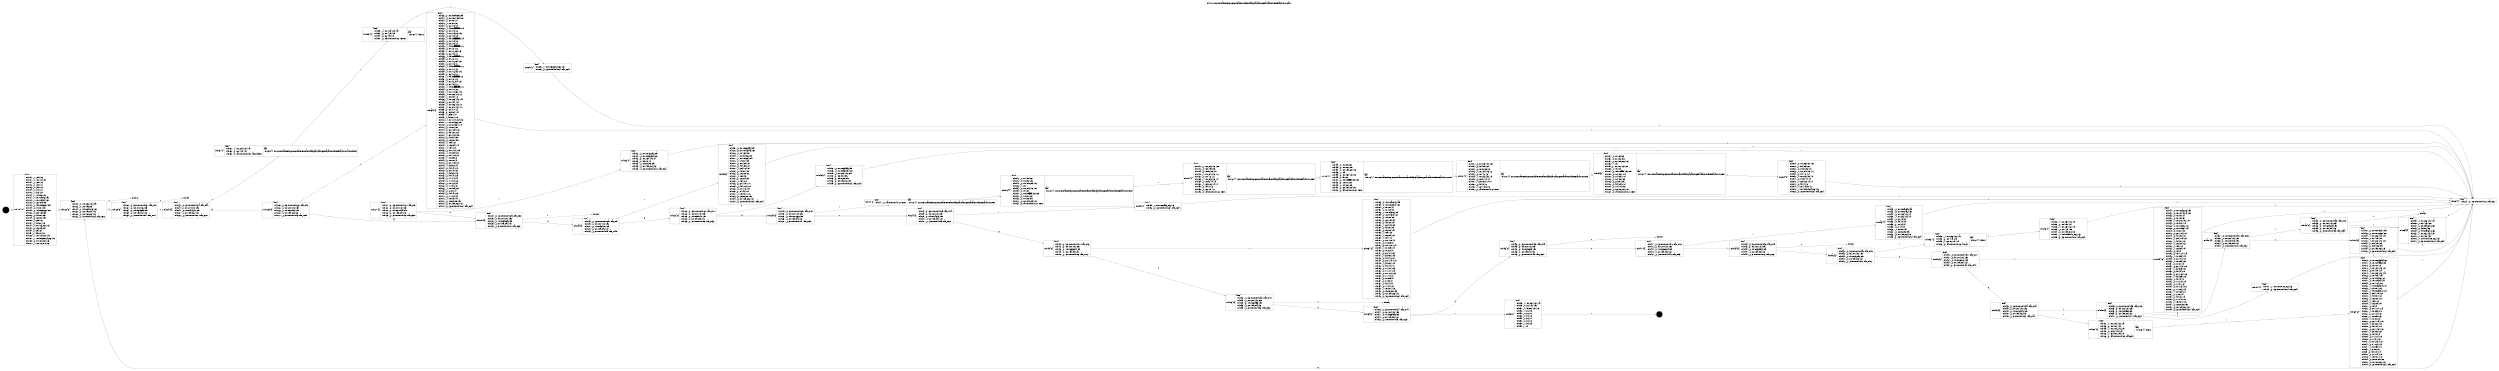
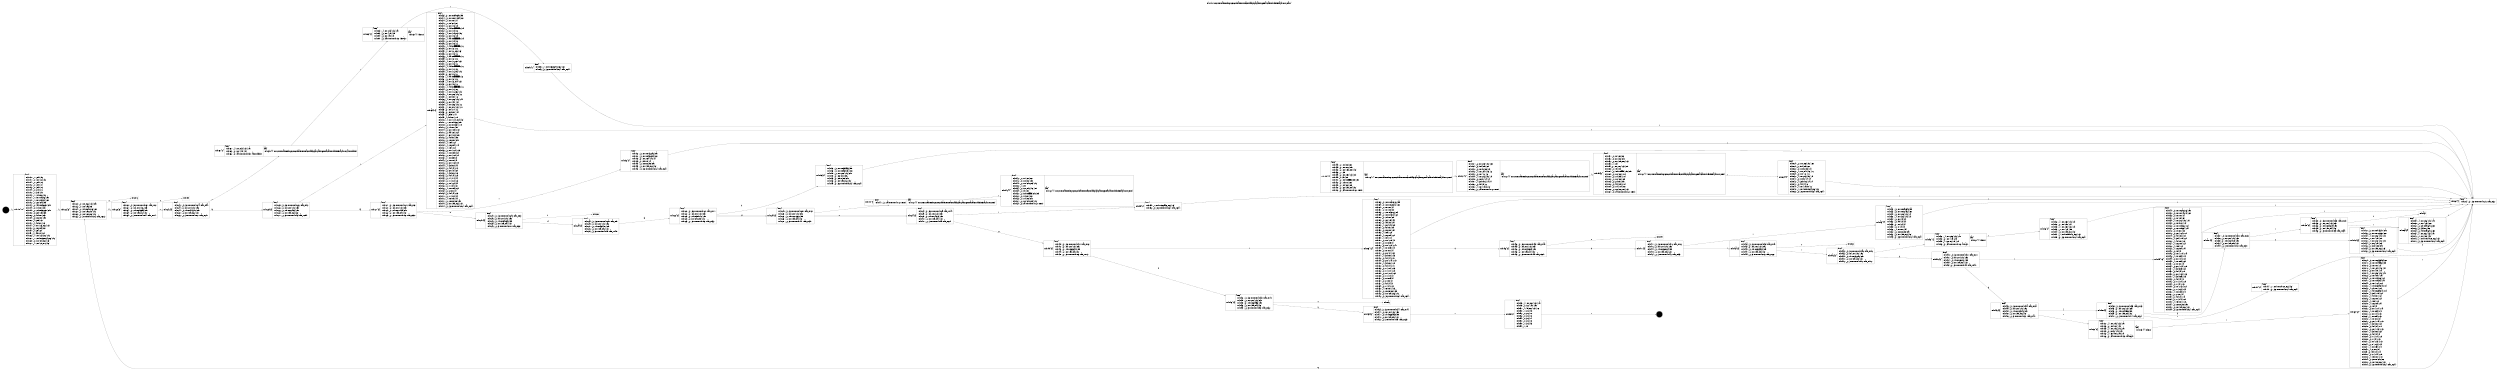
(742, 175) -> none
(1249, 179) -> none
(392, 221) -> (339, 210)
(1462, 294) -> (1454, 249)
